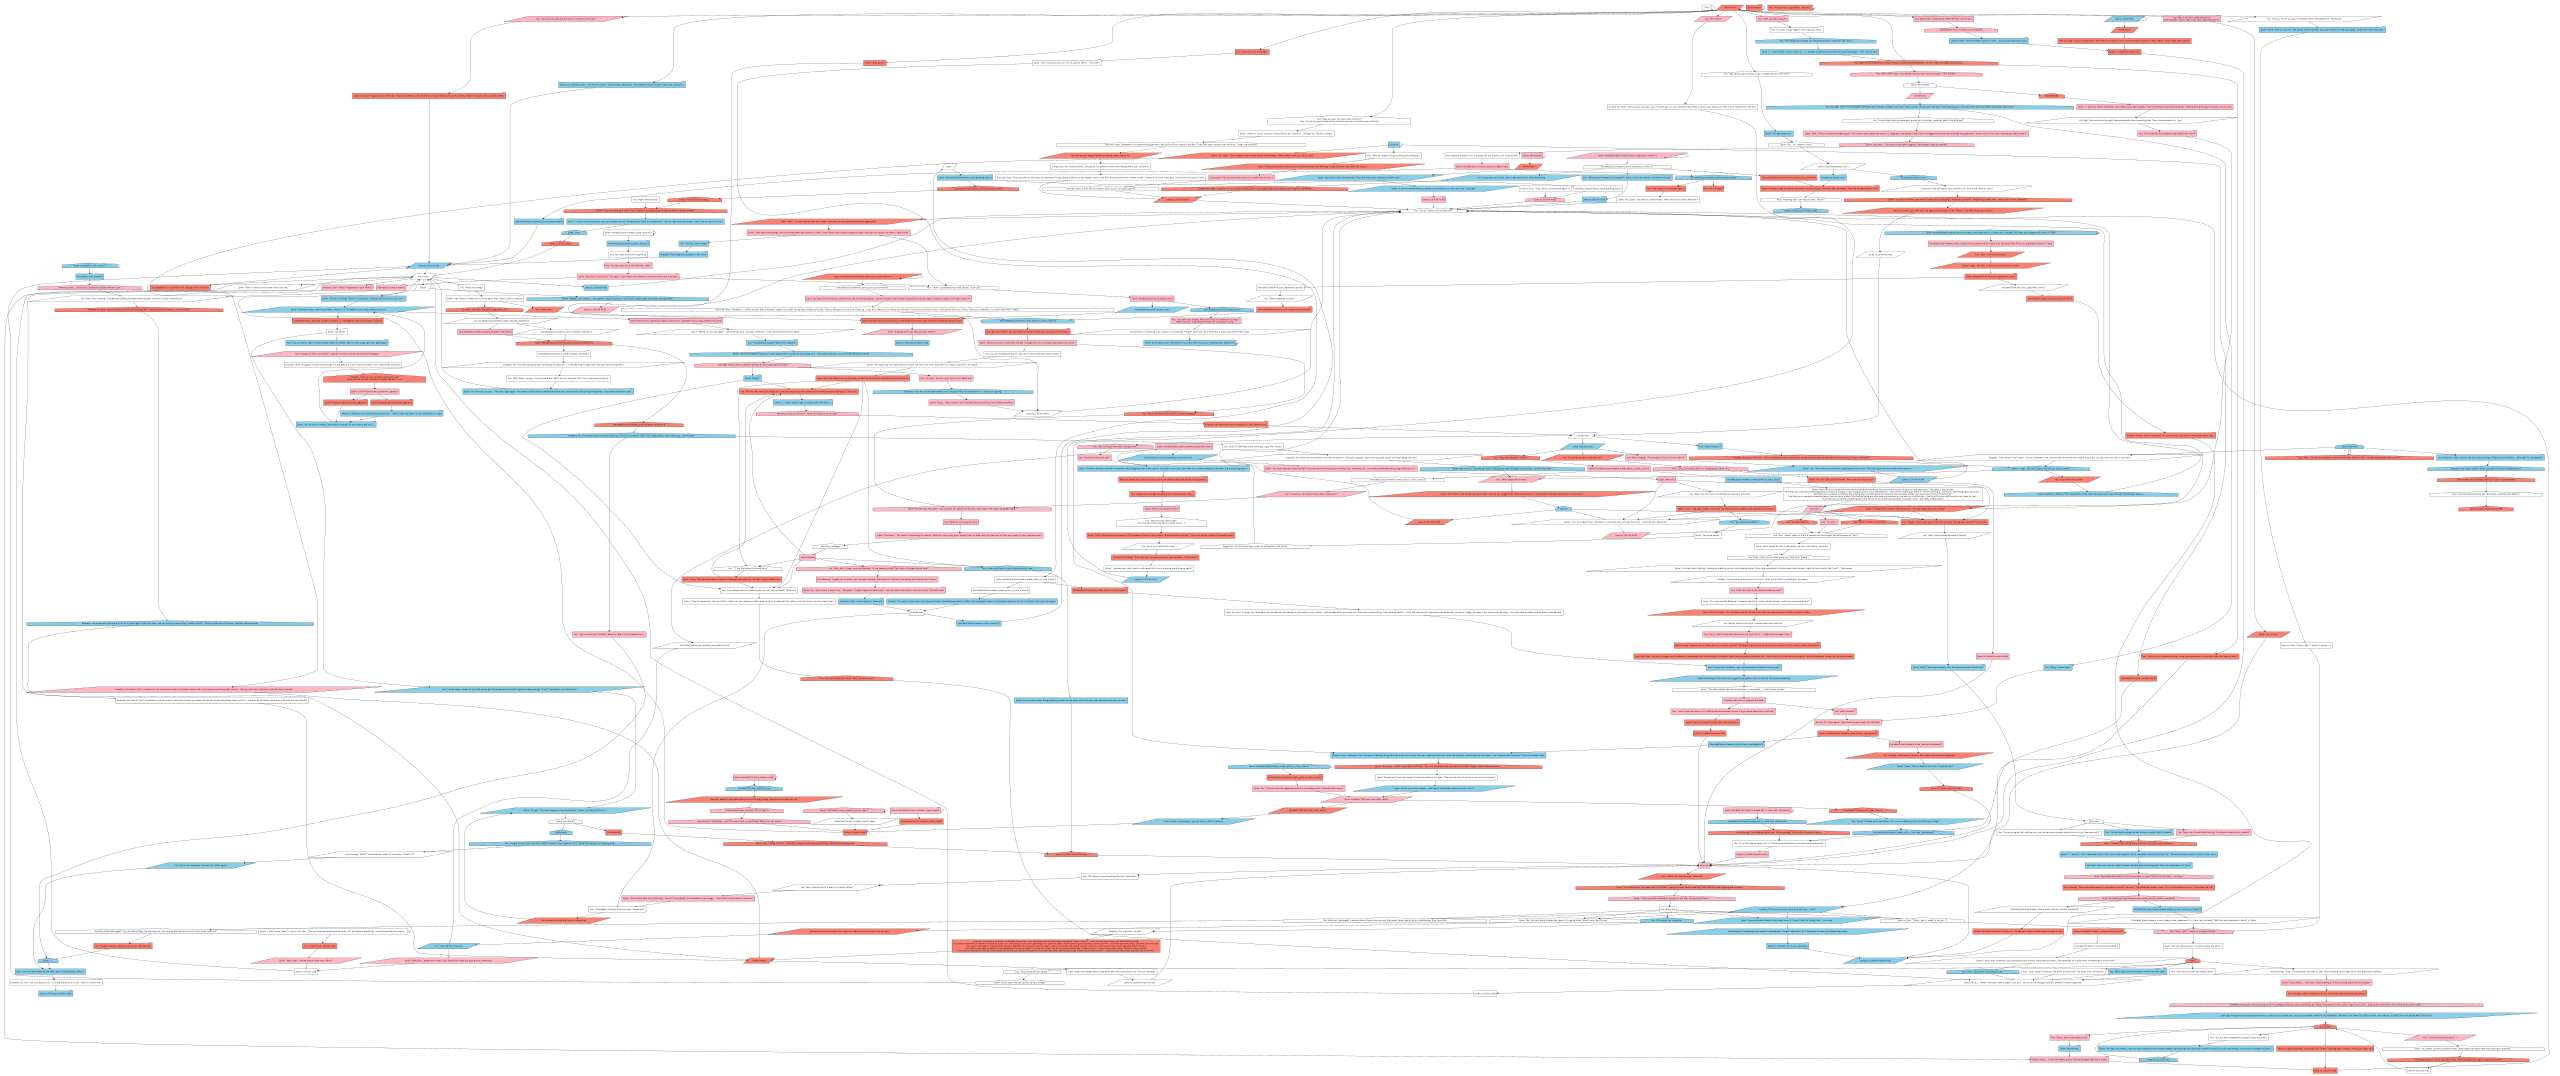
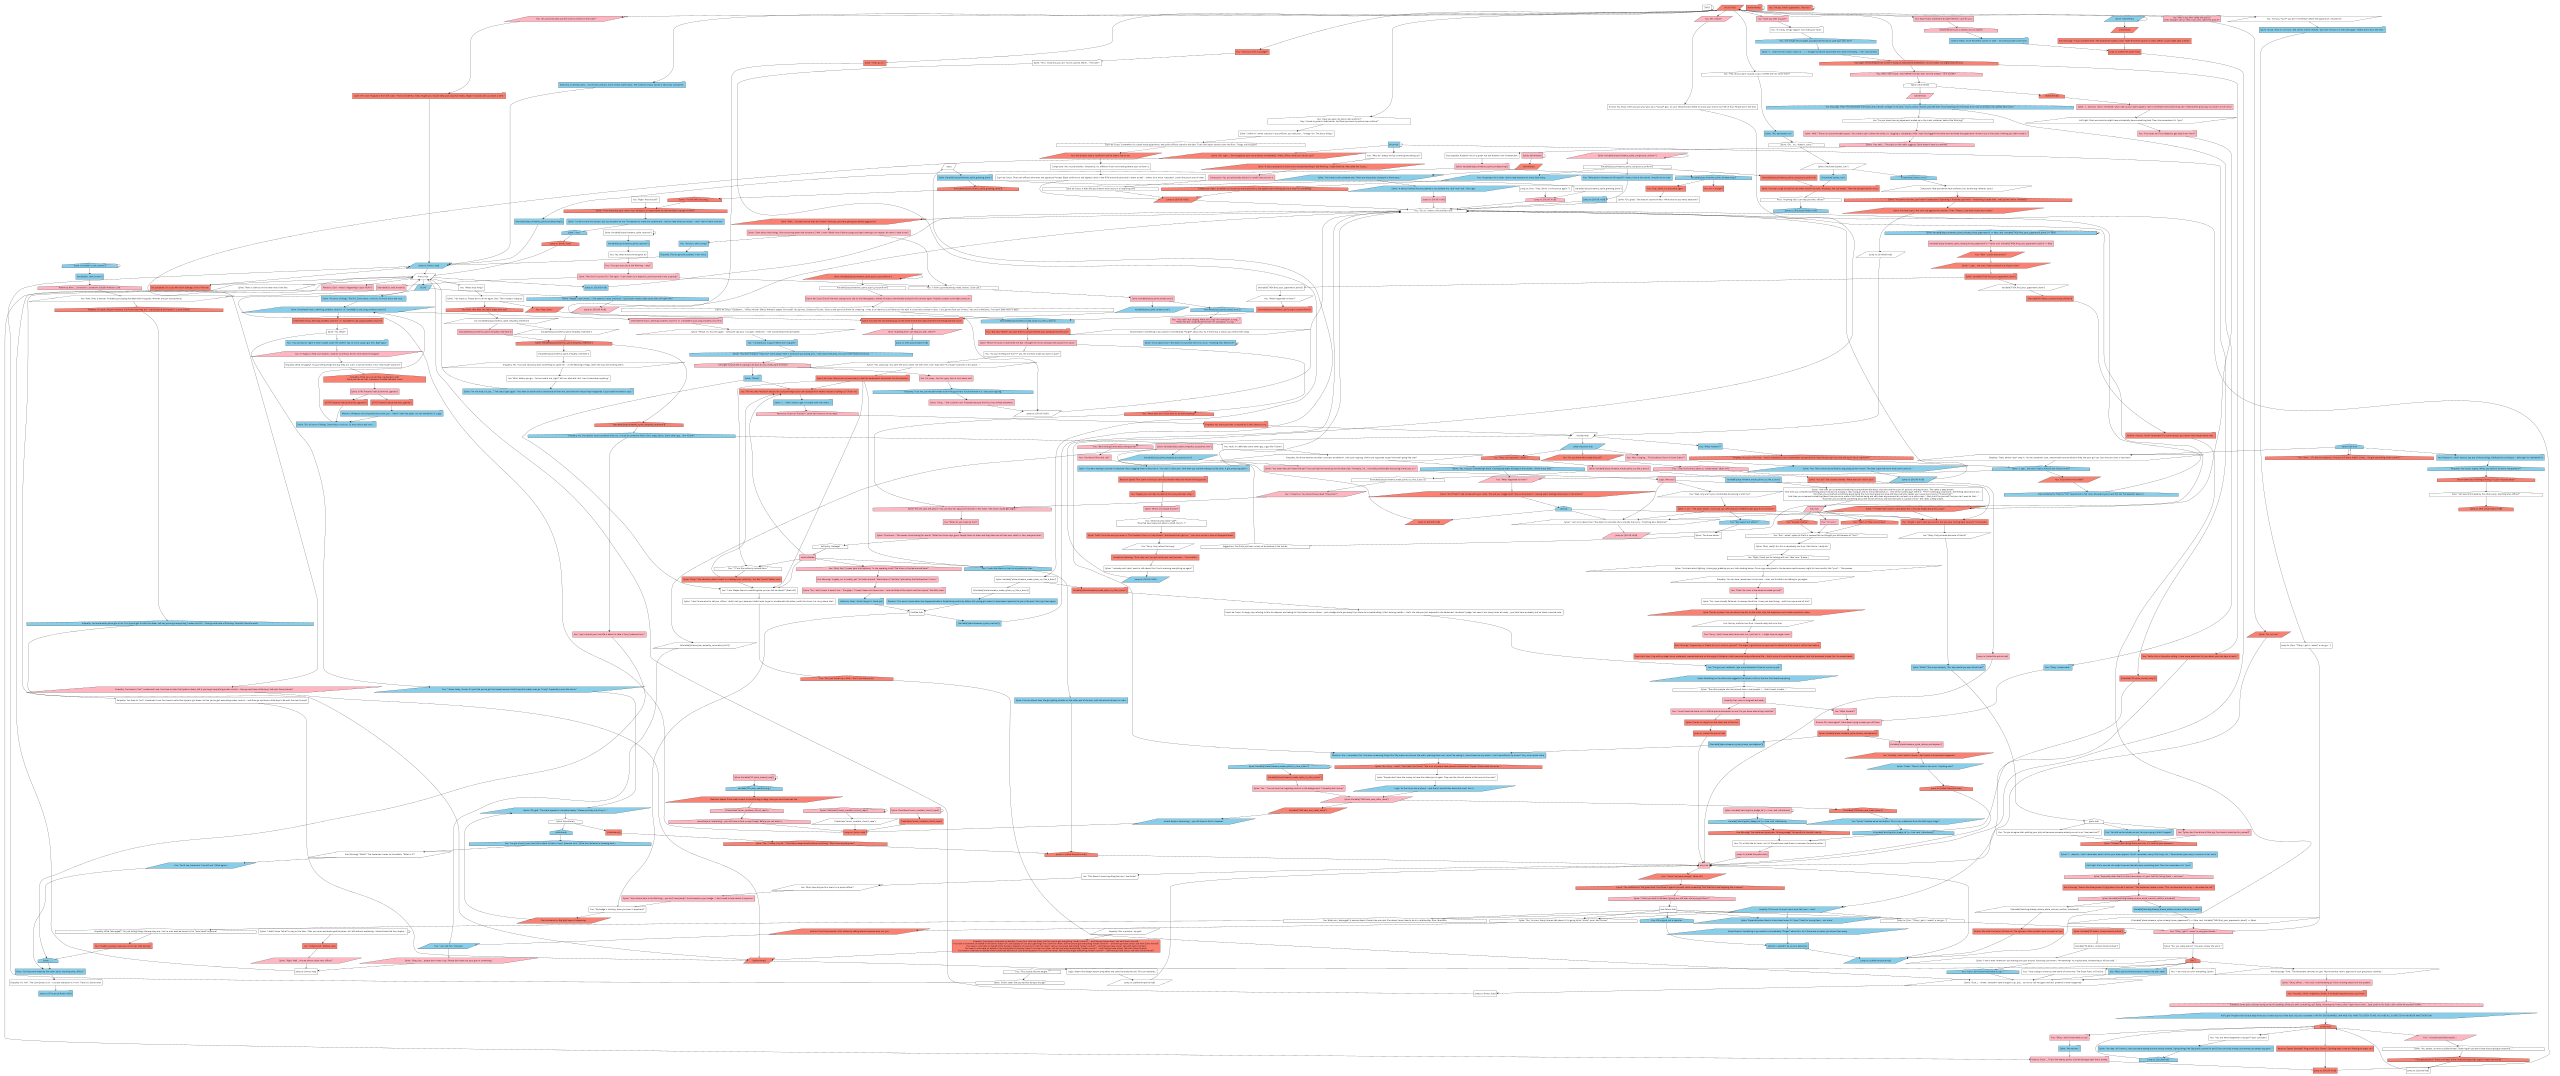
(357, 281) -> (357, 281)
(423, 288) -> (423, 288)
(1400, 929) -> (1711, 942)
